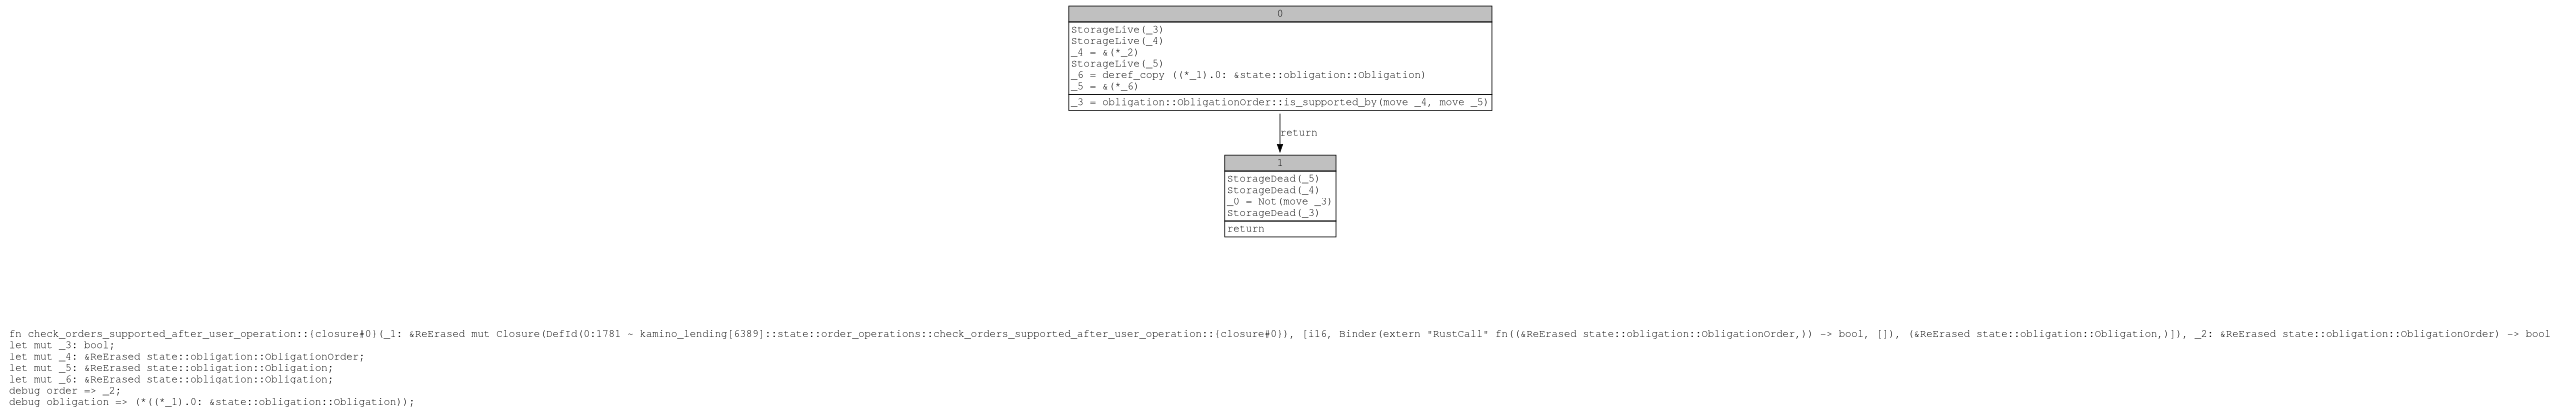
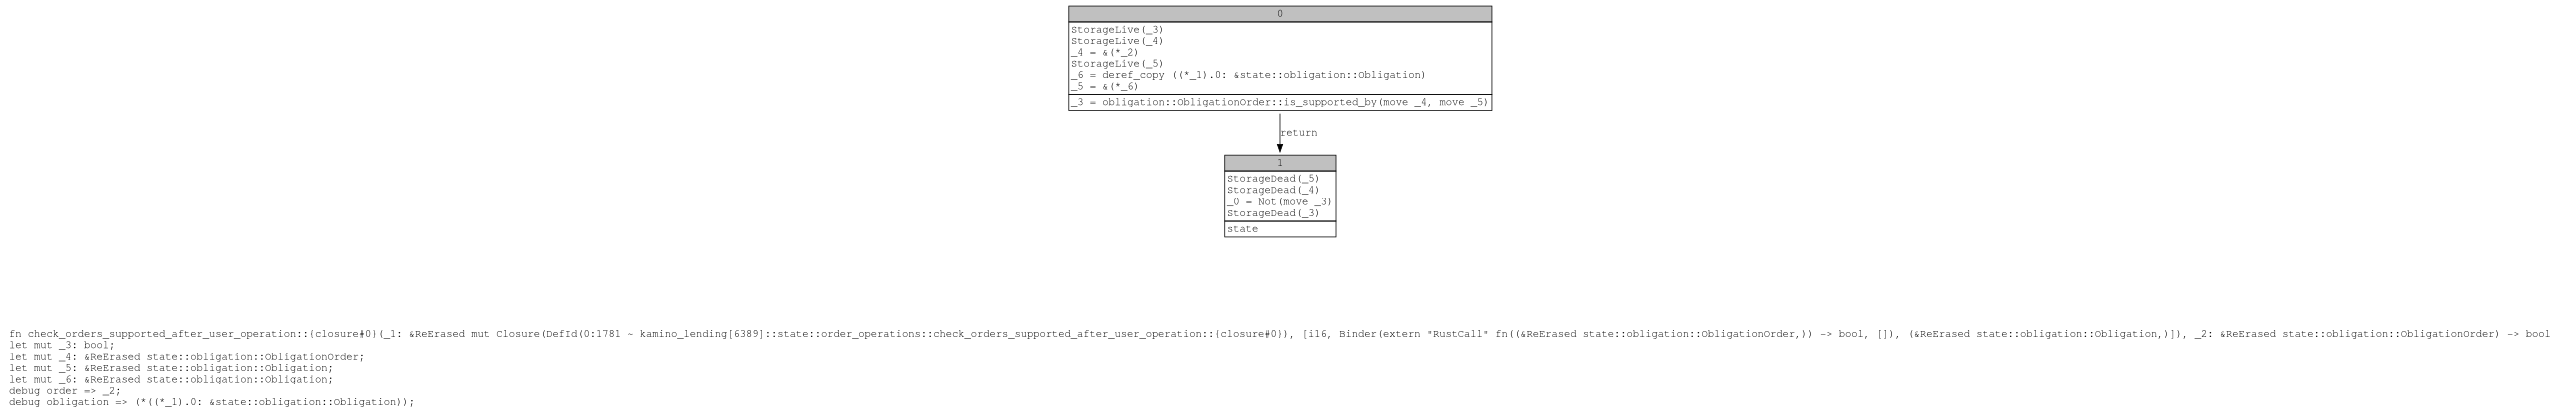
(1246, 229) -> (1243, 229)
